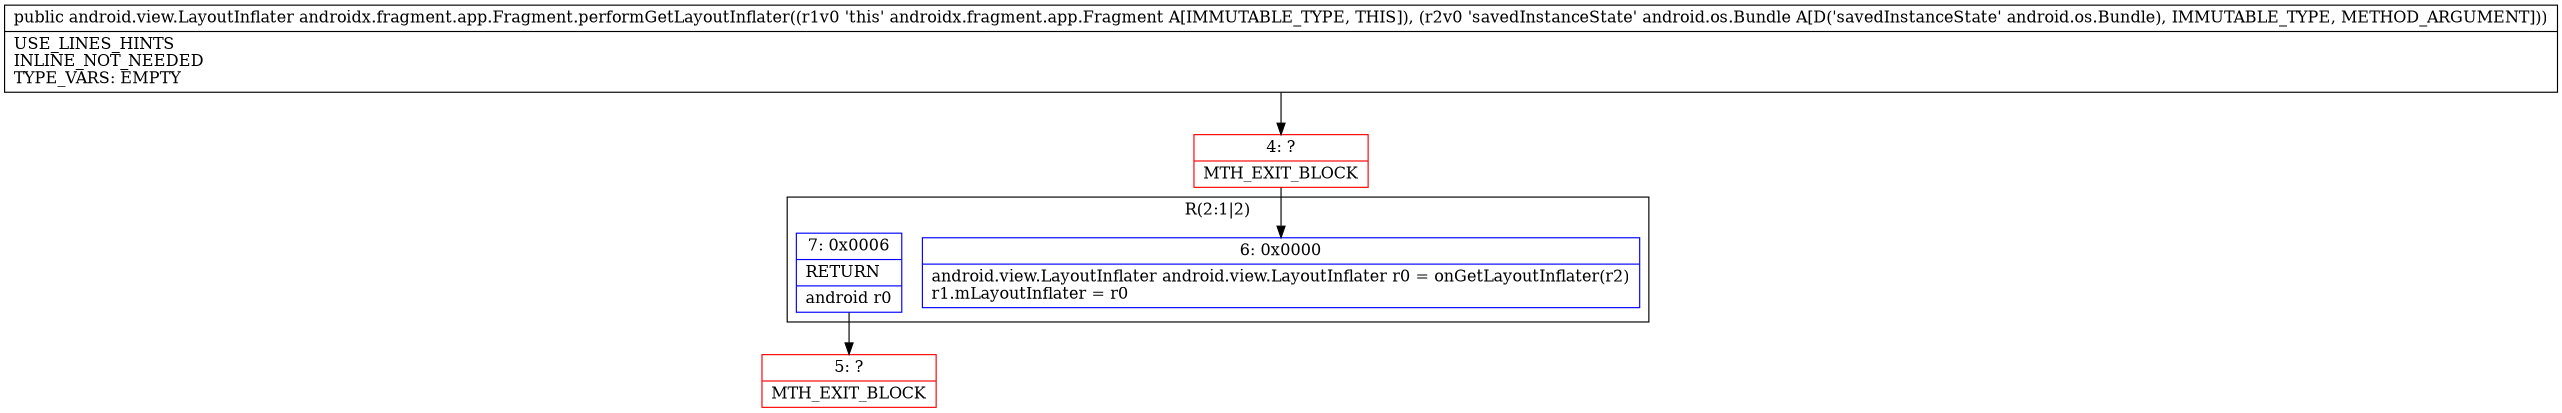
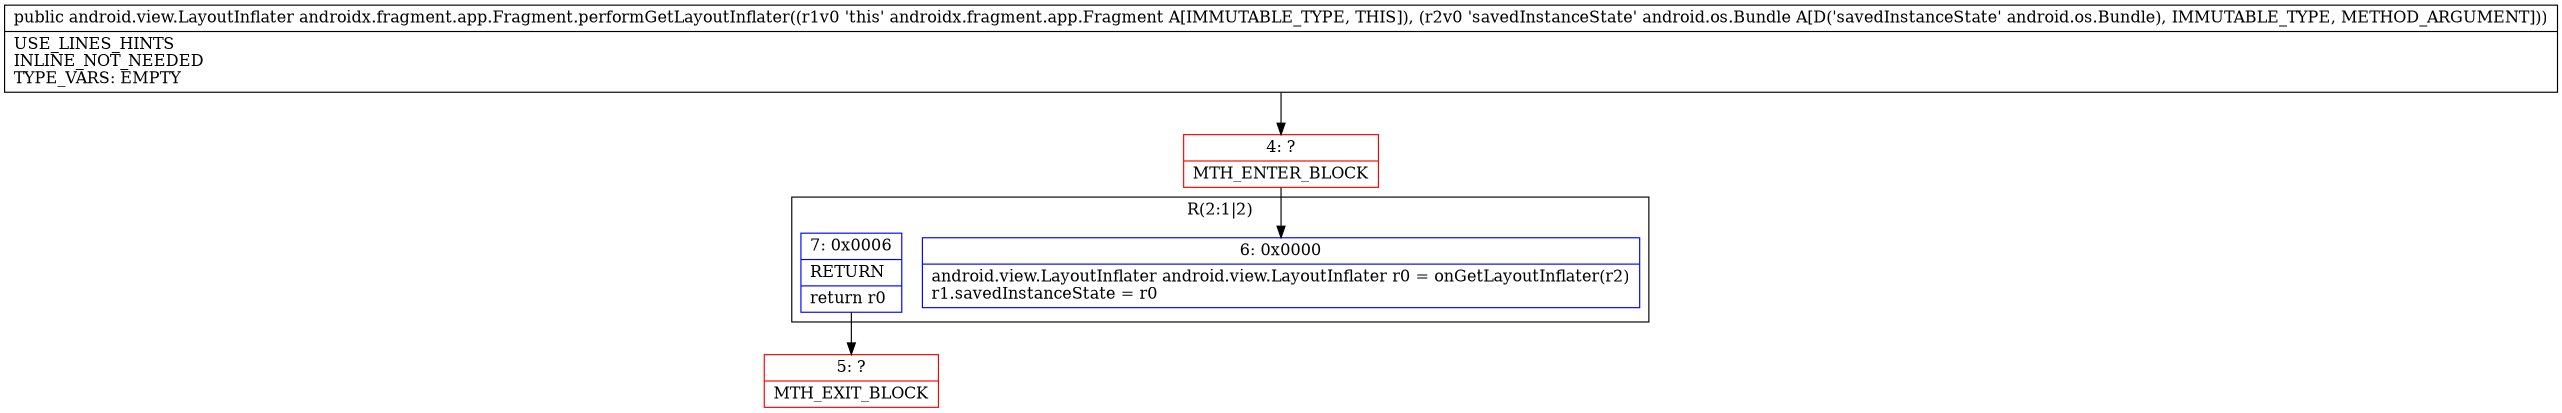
(1281, 174) -> (1281, 174)
(1030, 294) -> (1045, 294)
(849, 298) -> (848, 298)
